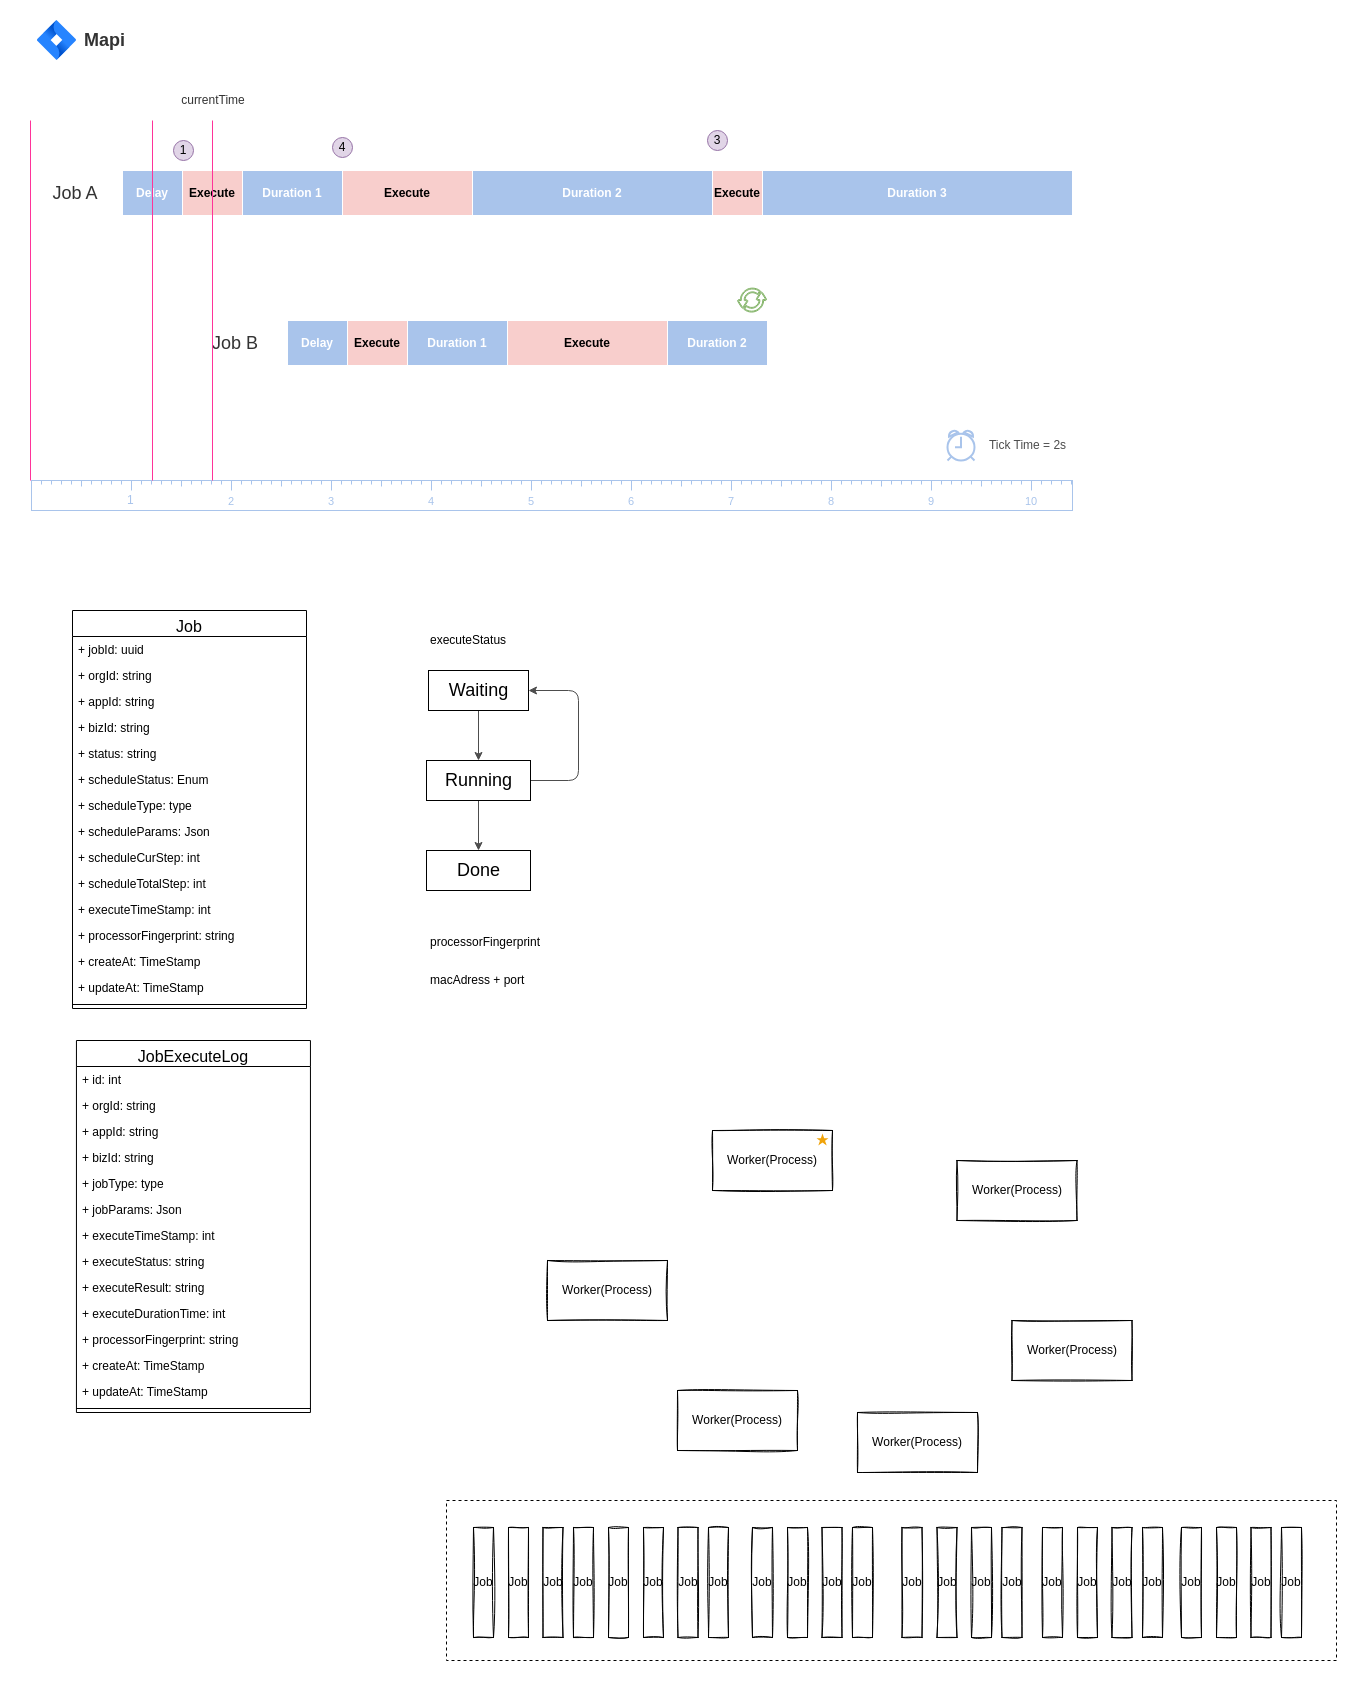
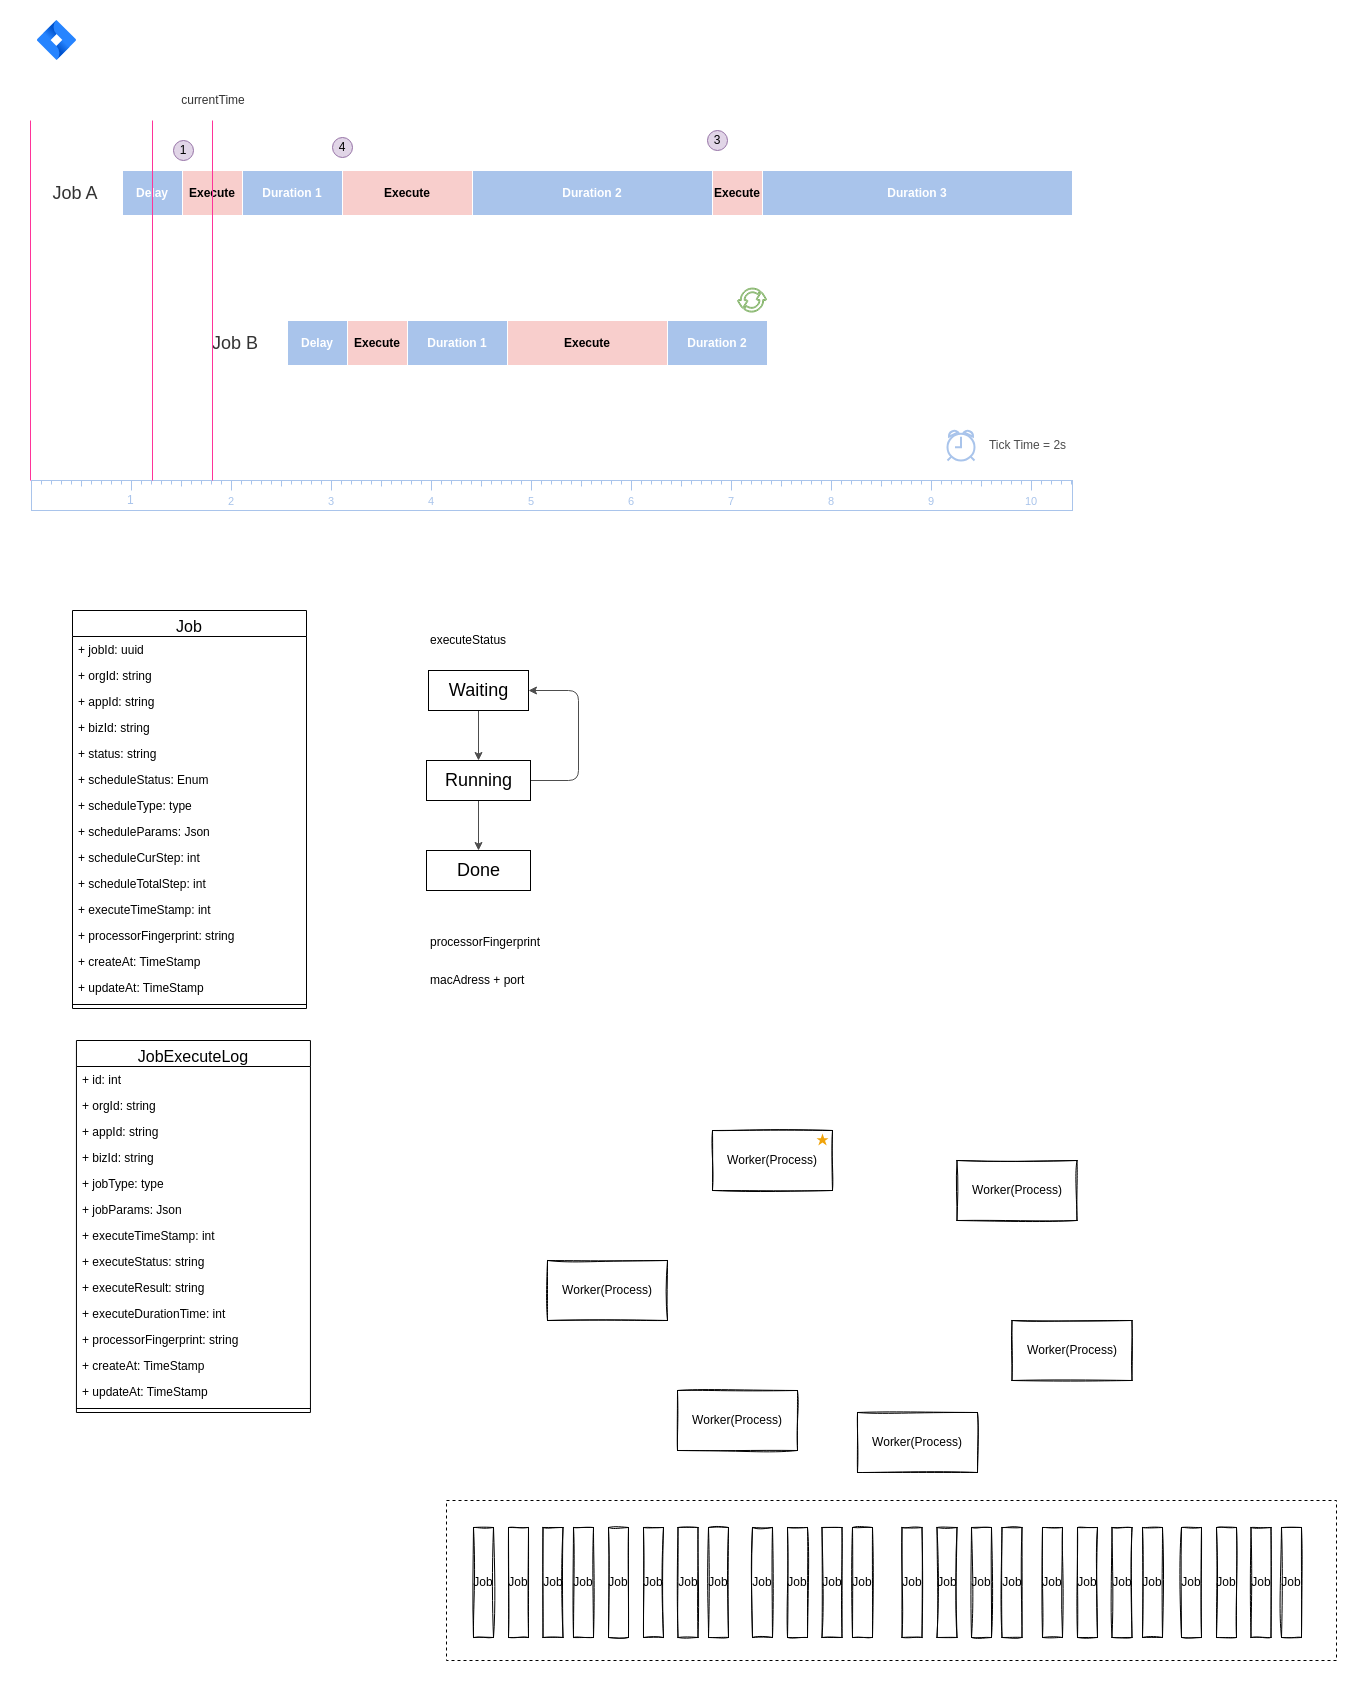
(142, 41) -> none
